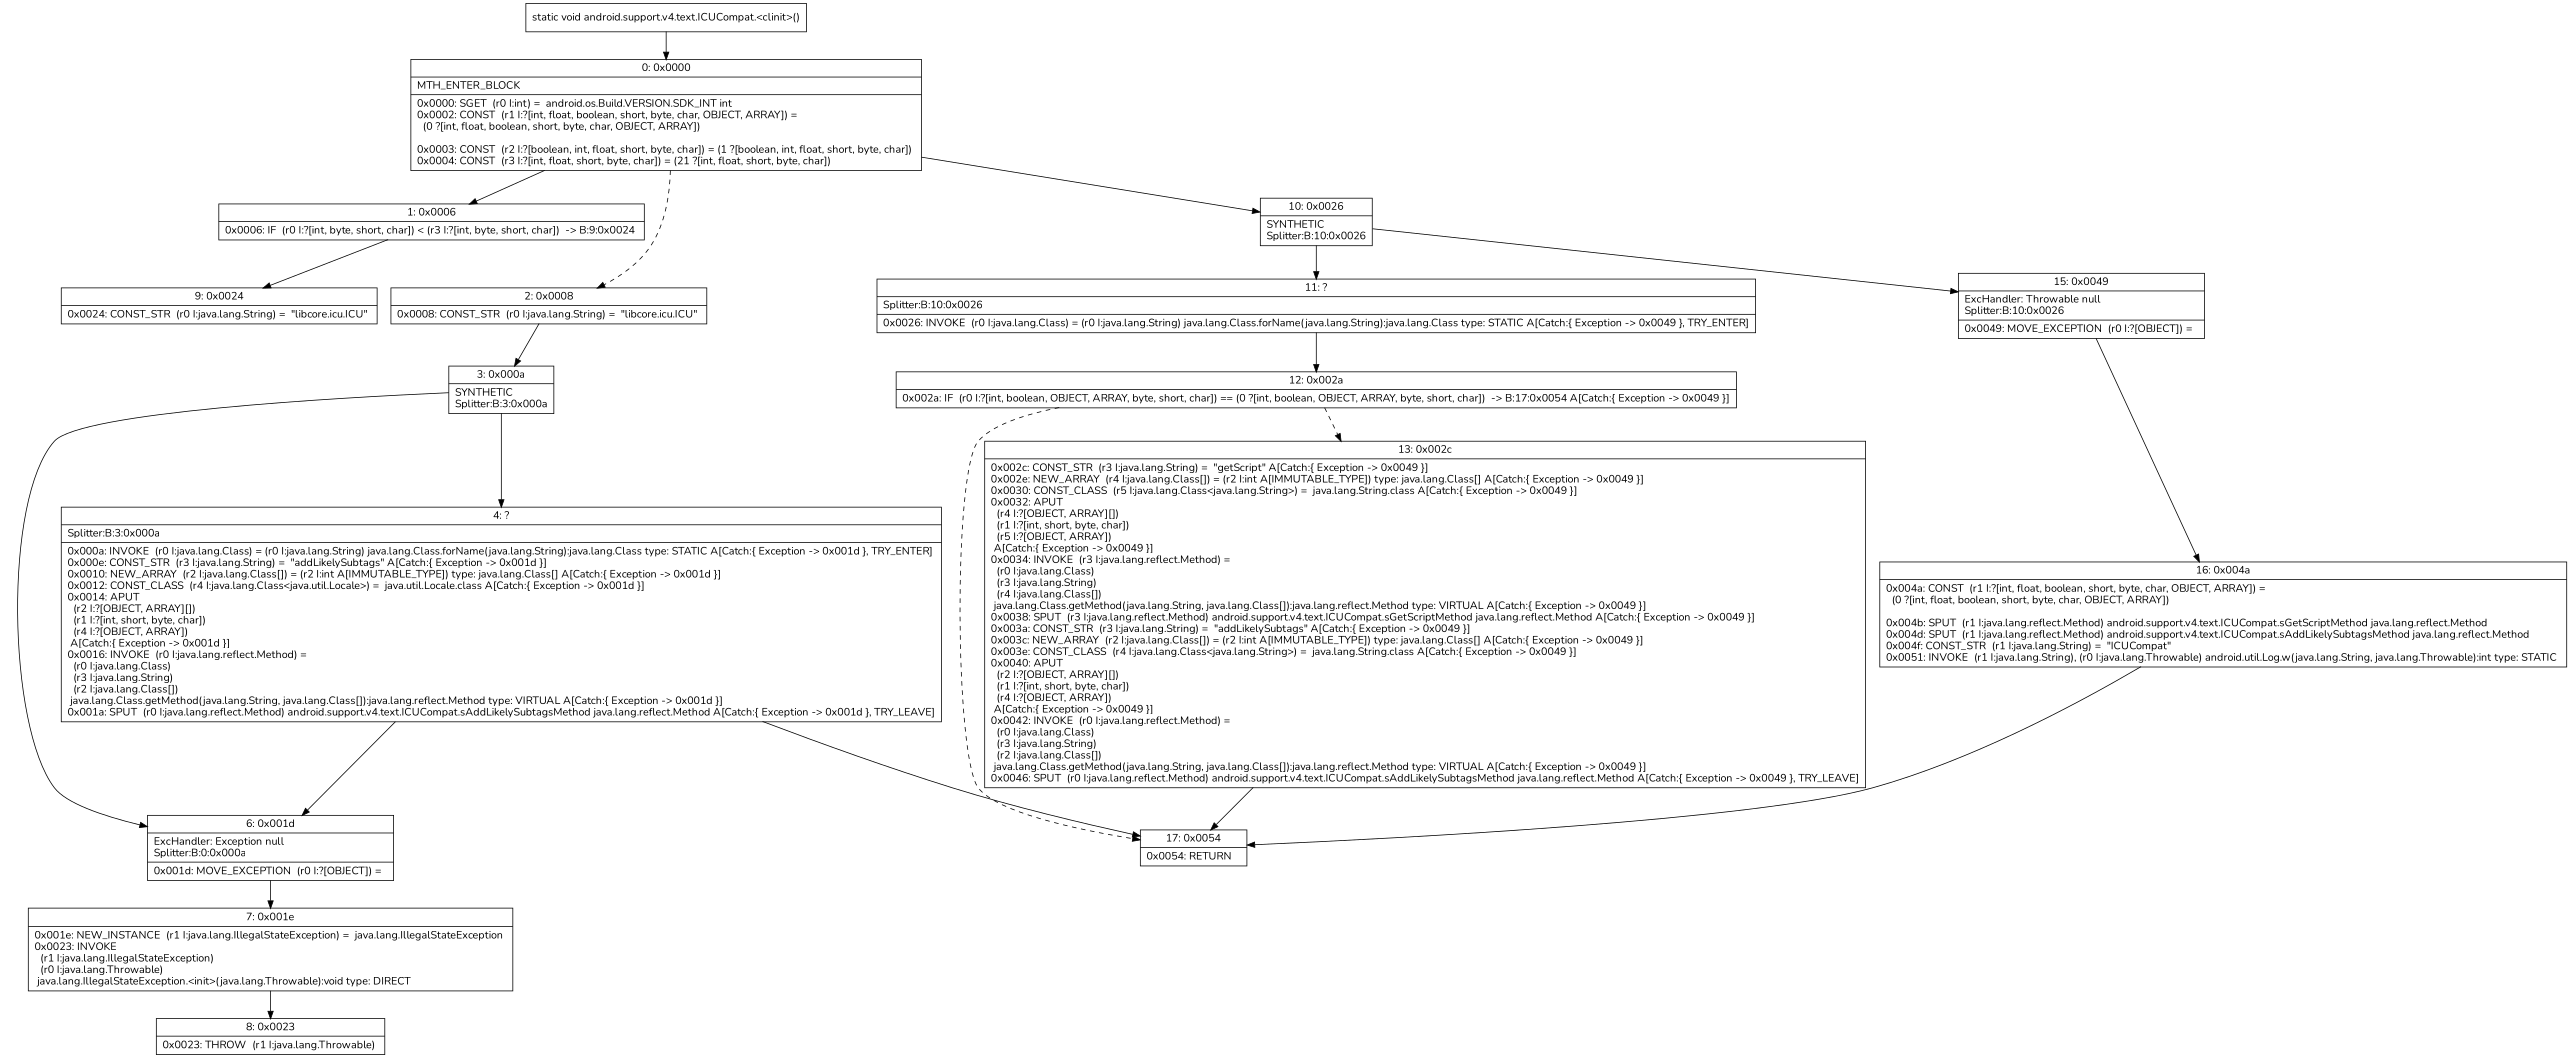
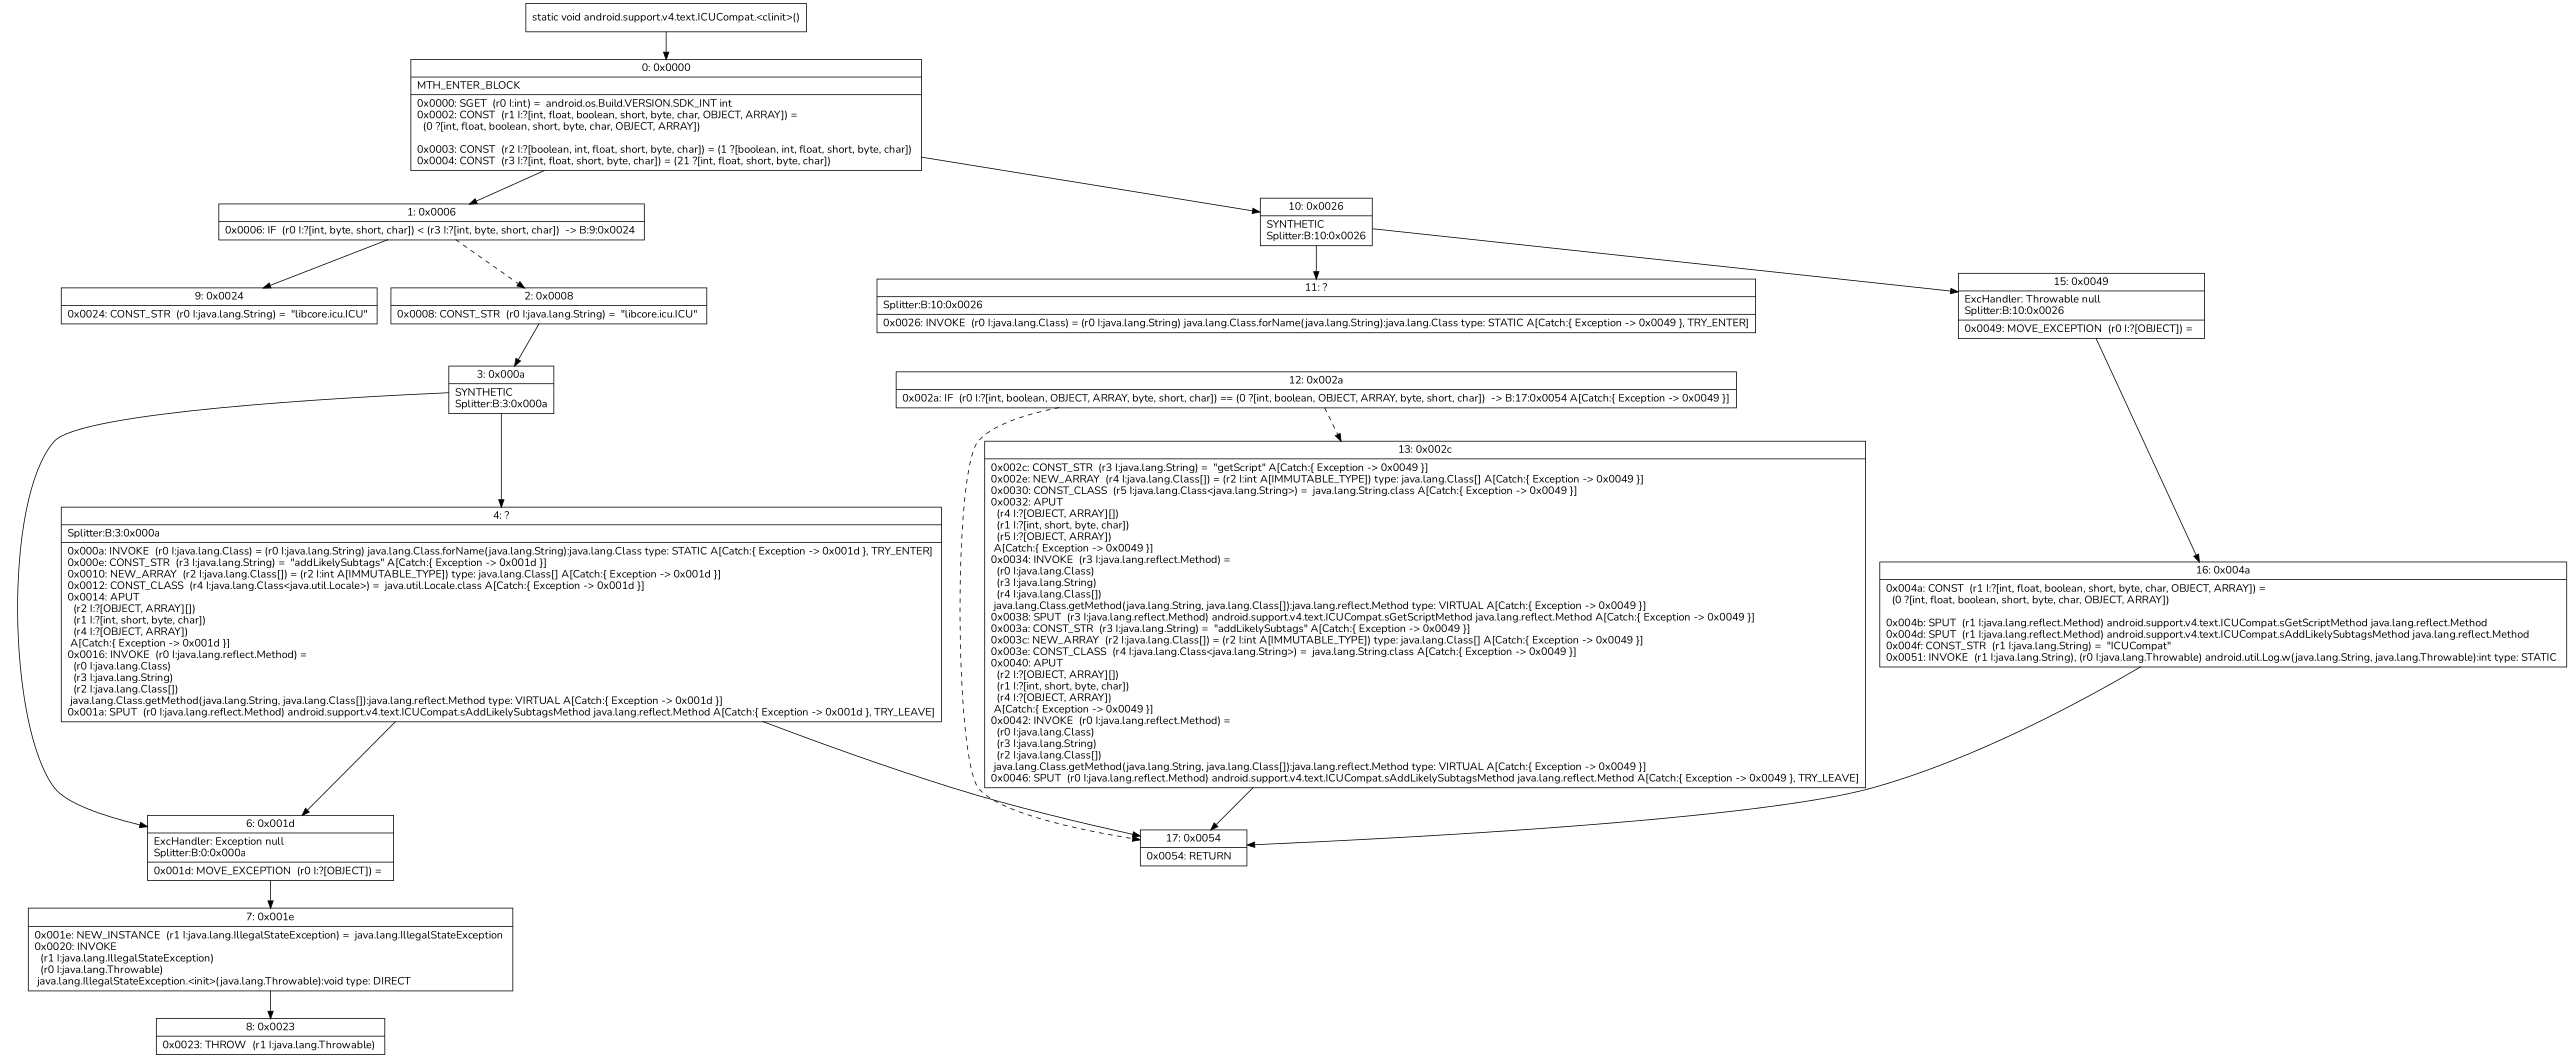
(655, 238) -> (487, 262)
(1316, 348) -> none
(79, 947) -> (79, 947)
